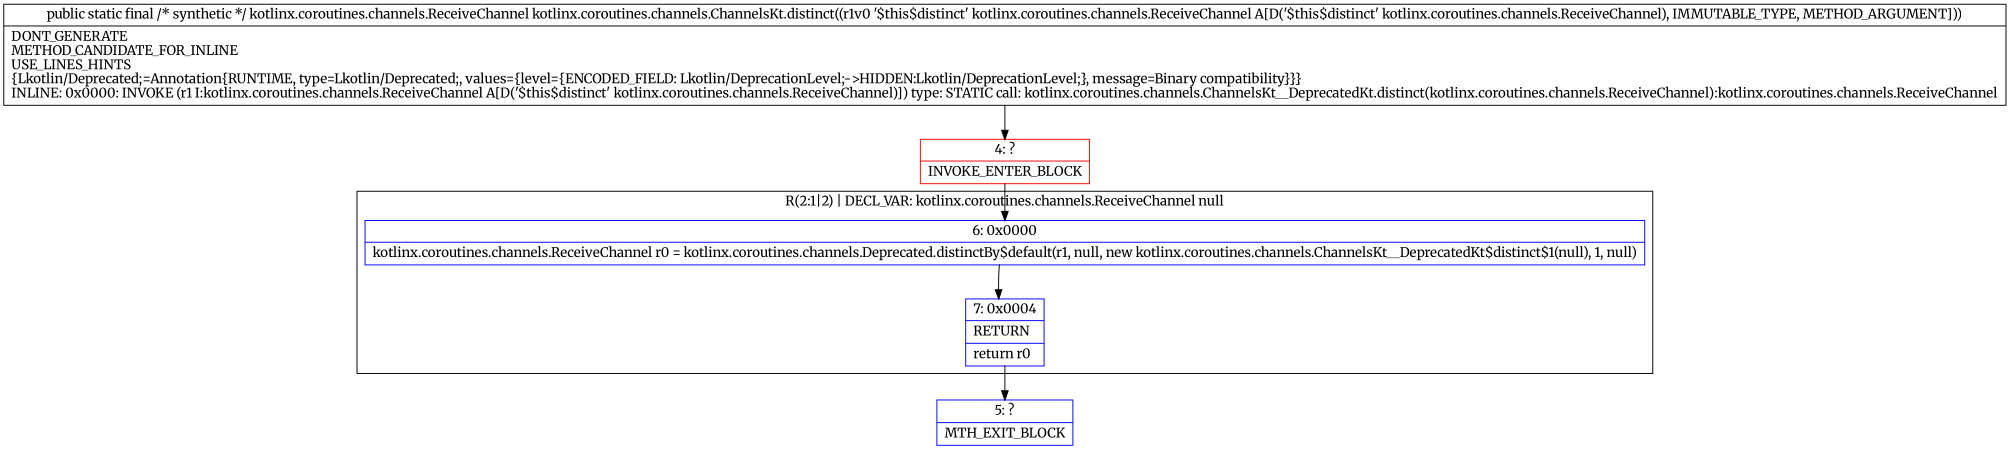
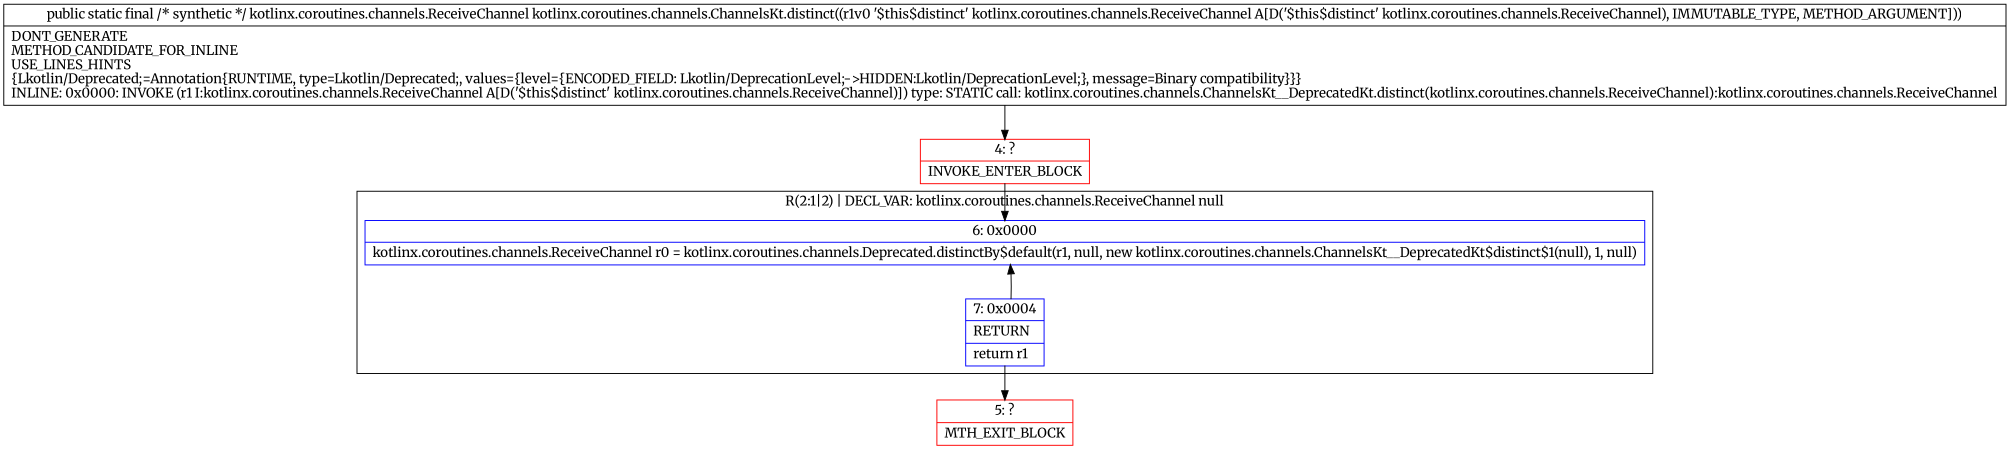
(999, 277) -> (1011, 287)
(1002, 354) -> (1001, 354)
(1005, 423) -> (1005, 423)
